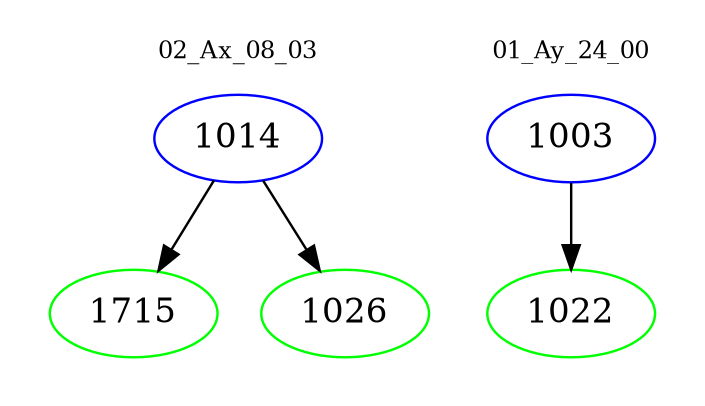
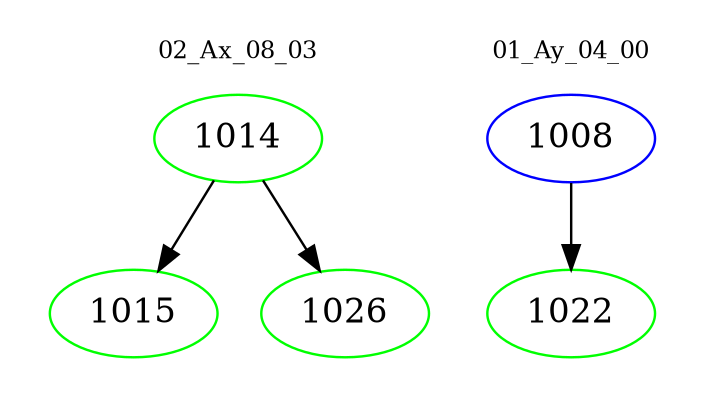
(571, 52) -> (571, 52)
(238, 139) -> (238, 139)
(571, 139) -> (571, 139)
(134, 314) -> (134, 314)
